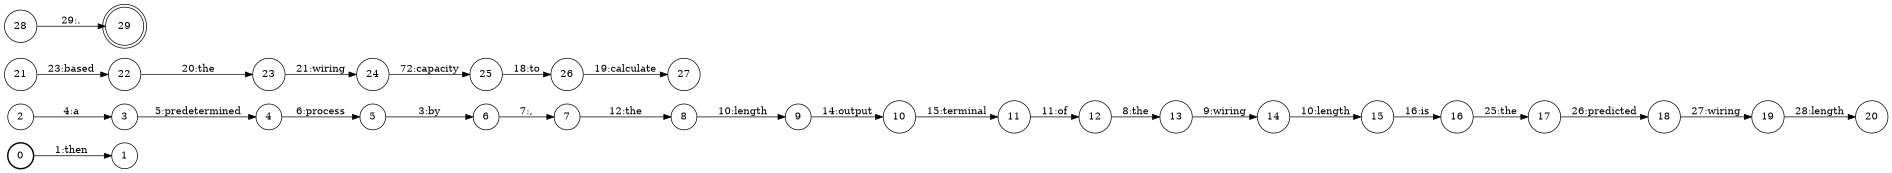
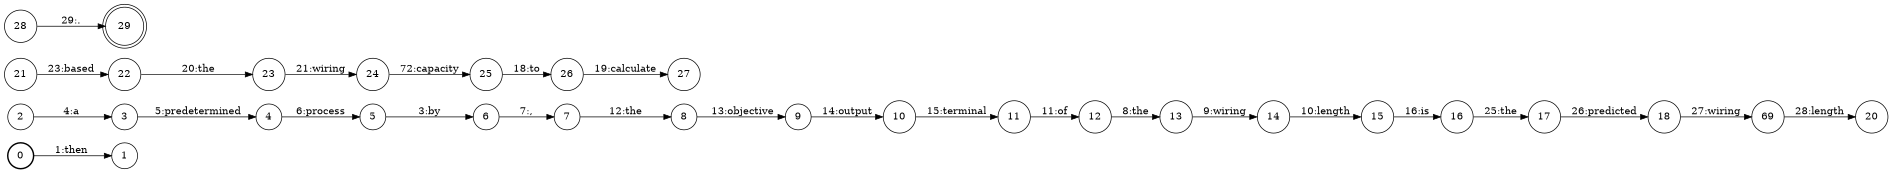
(743, 112) -> (743, 112)
(1768, 117) -> (1768, 117)
